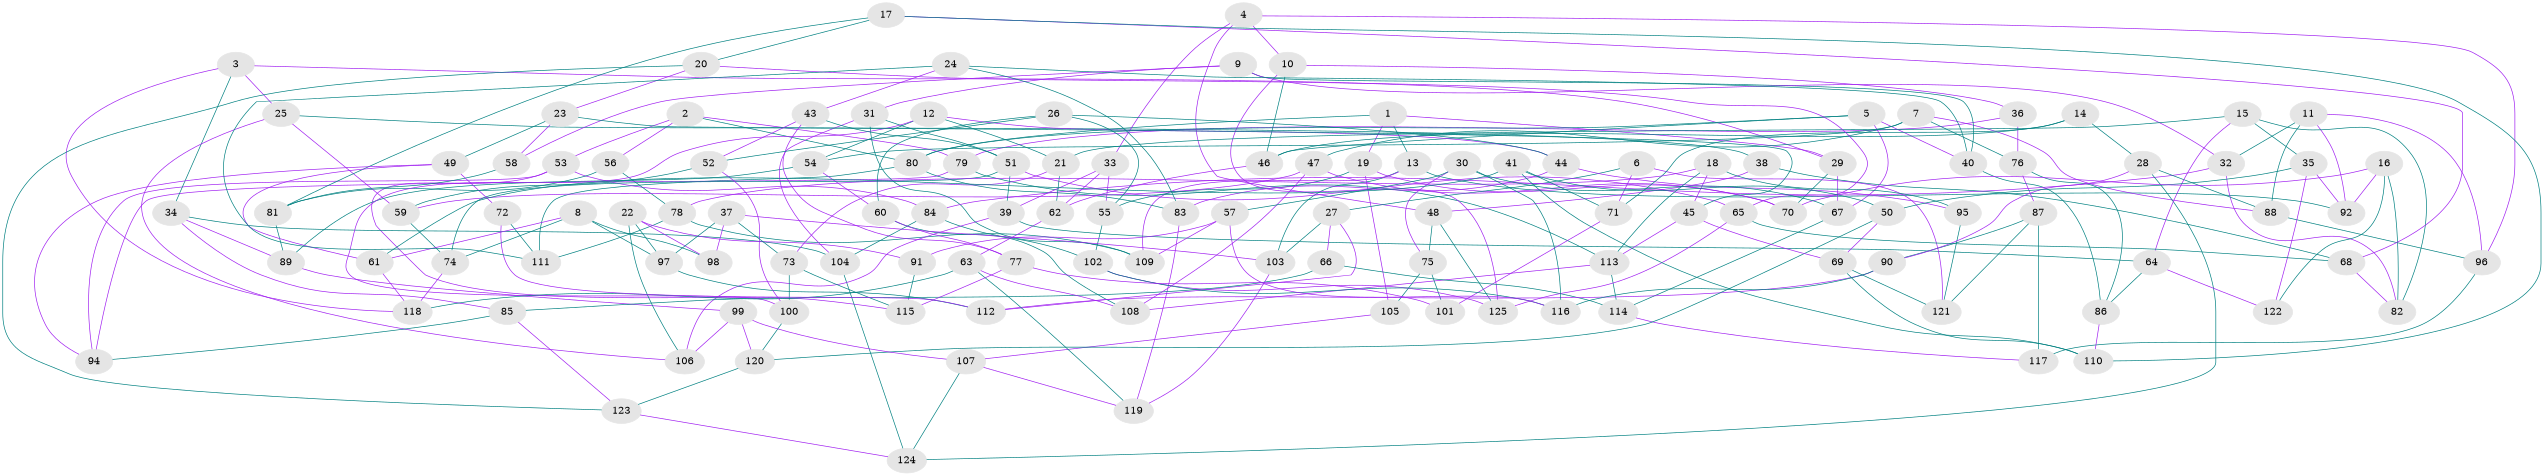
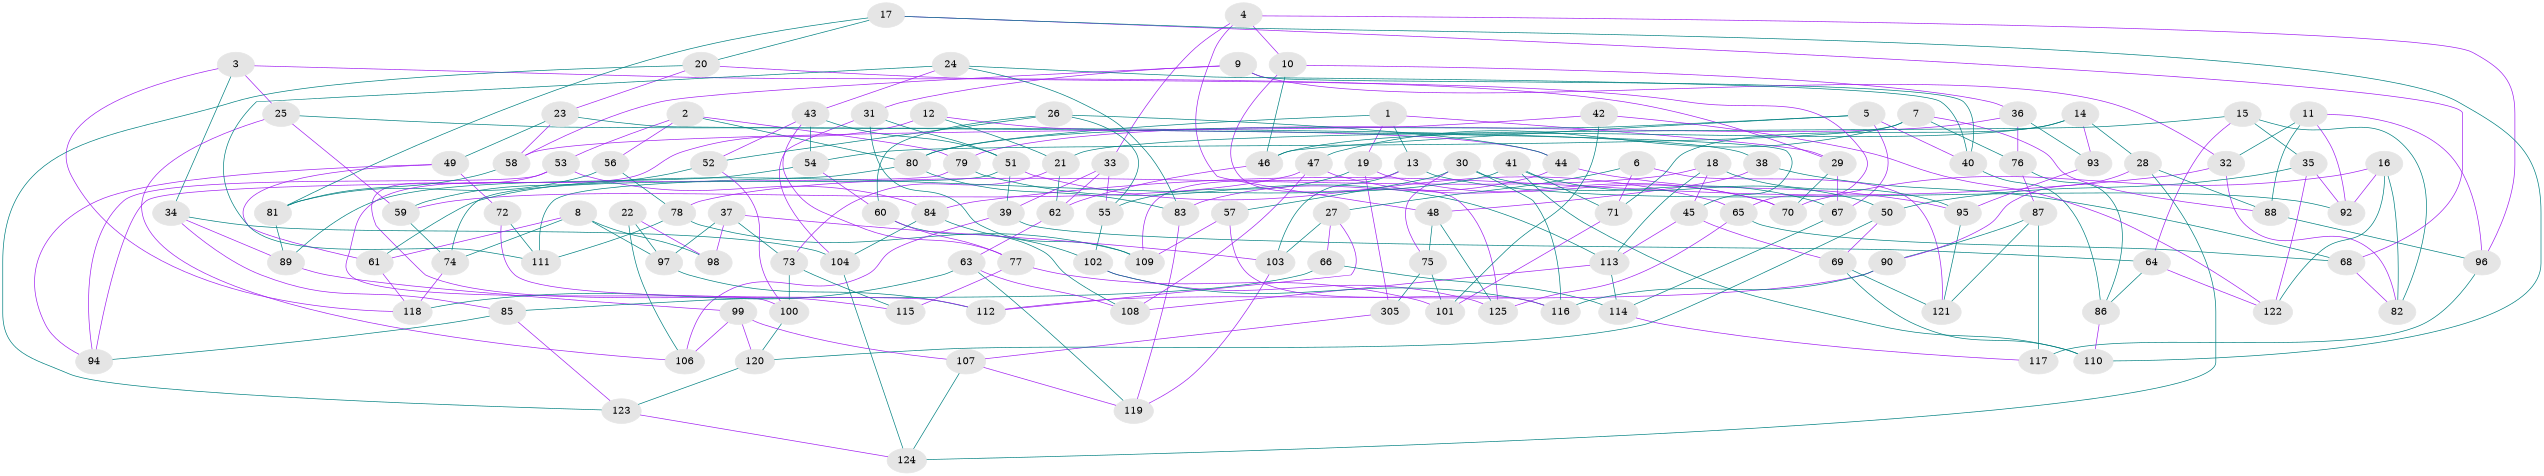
none -> (1599, 114)
(870, 139) -> (811, 139)
none -> (2093, 164)
(917, 263) -> none
(1390, 312) -> (1390, 312)
